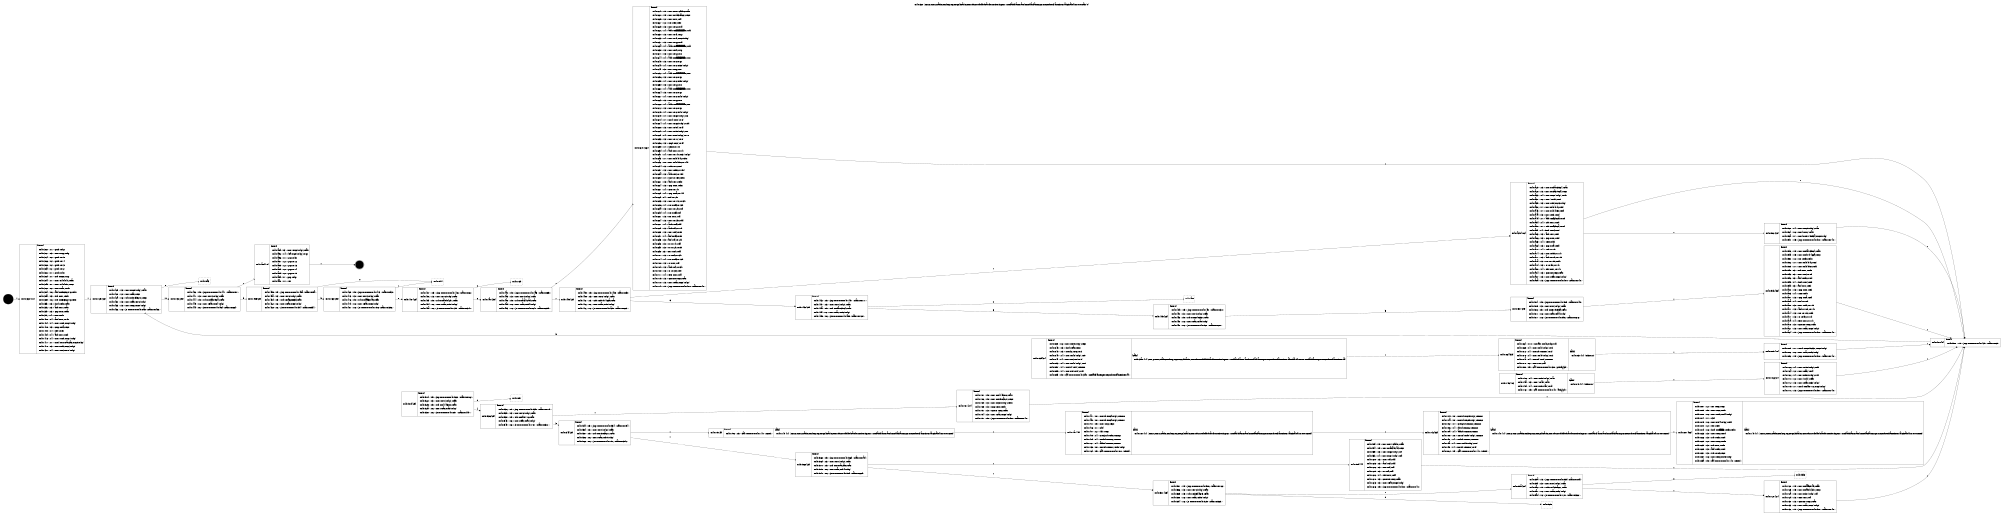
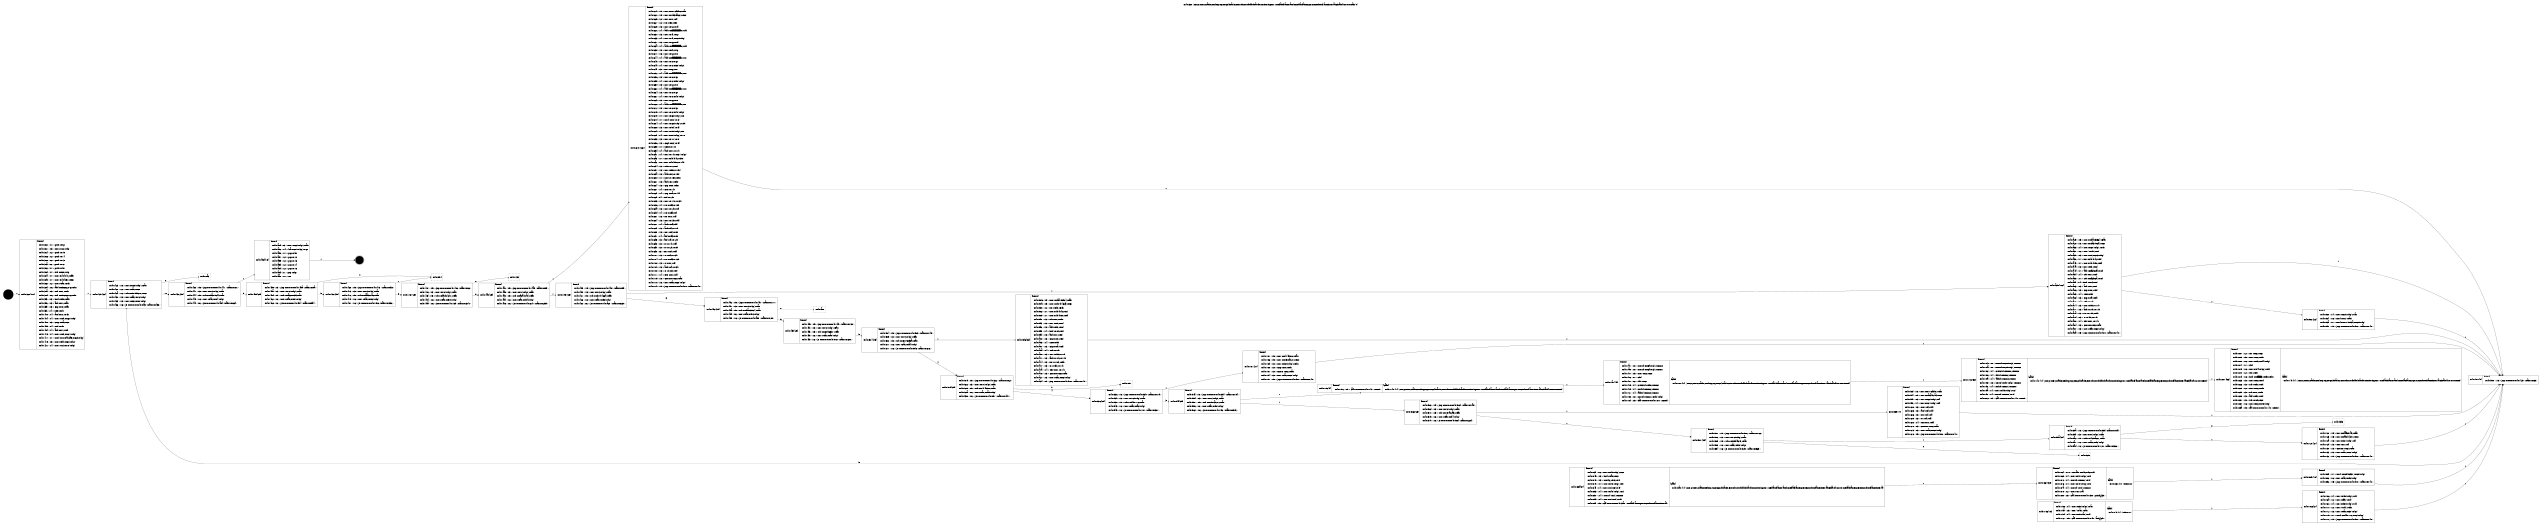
none -> (937, 363)
